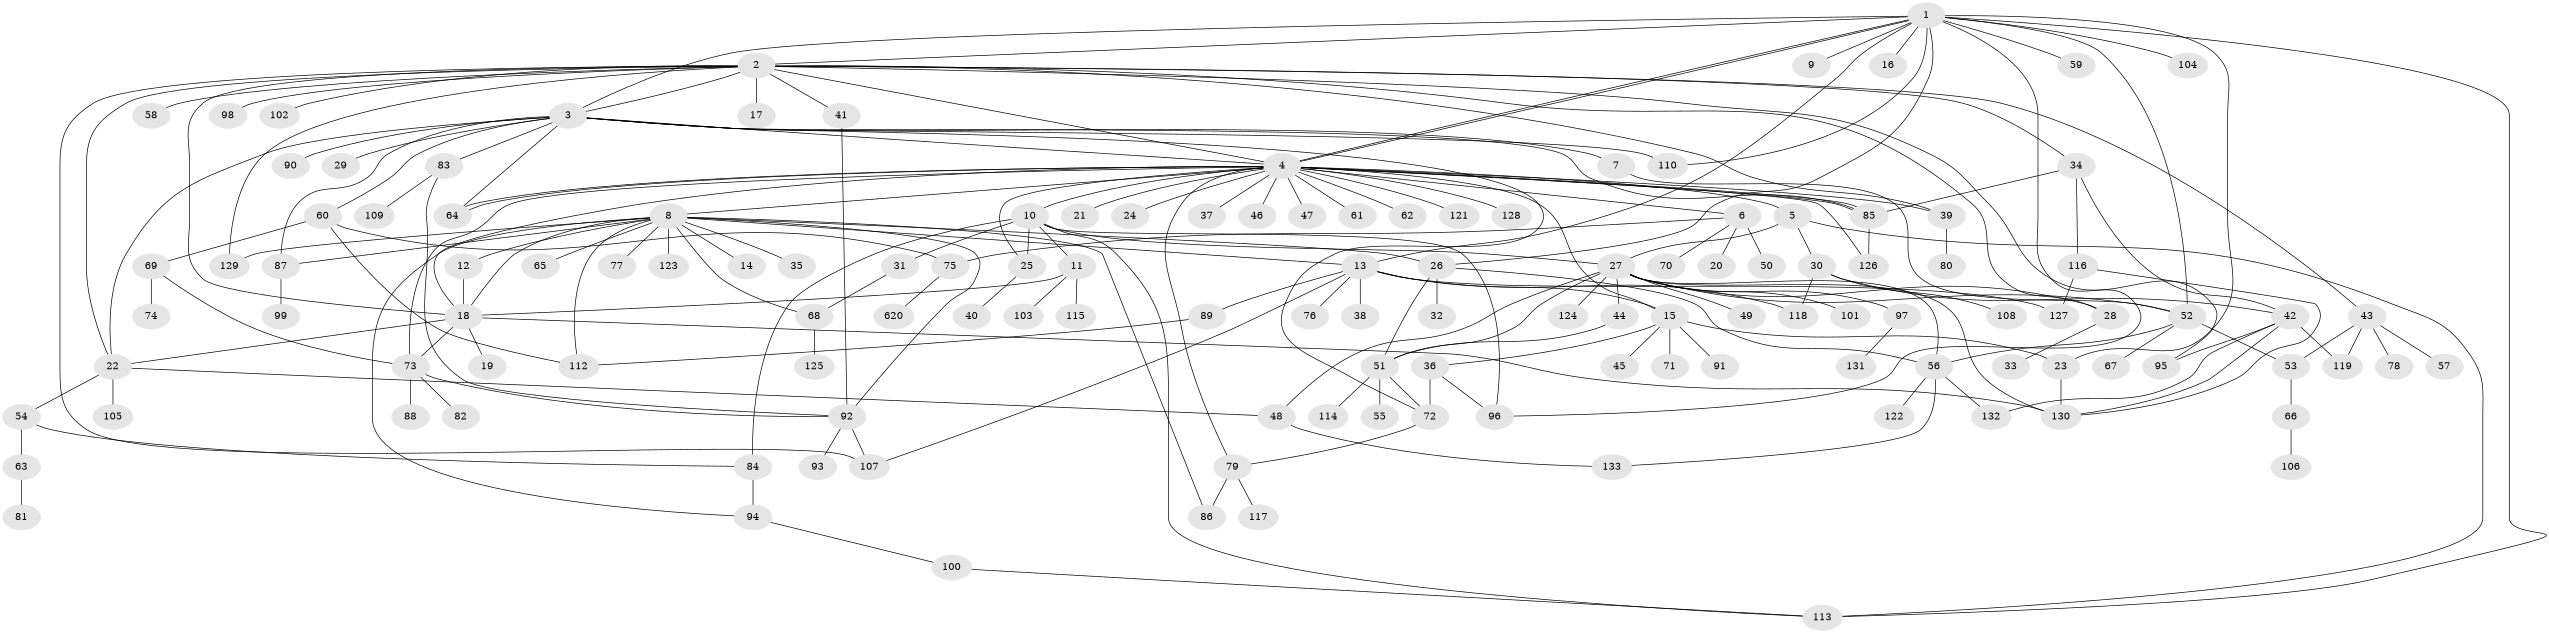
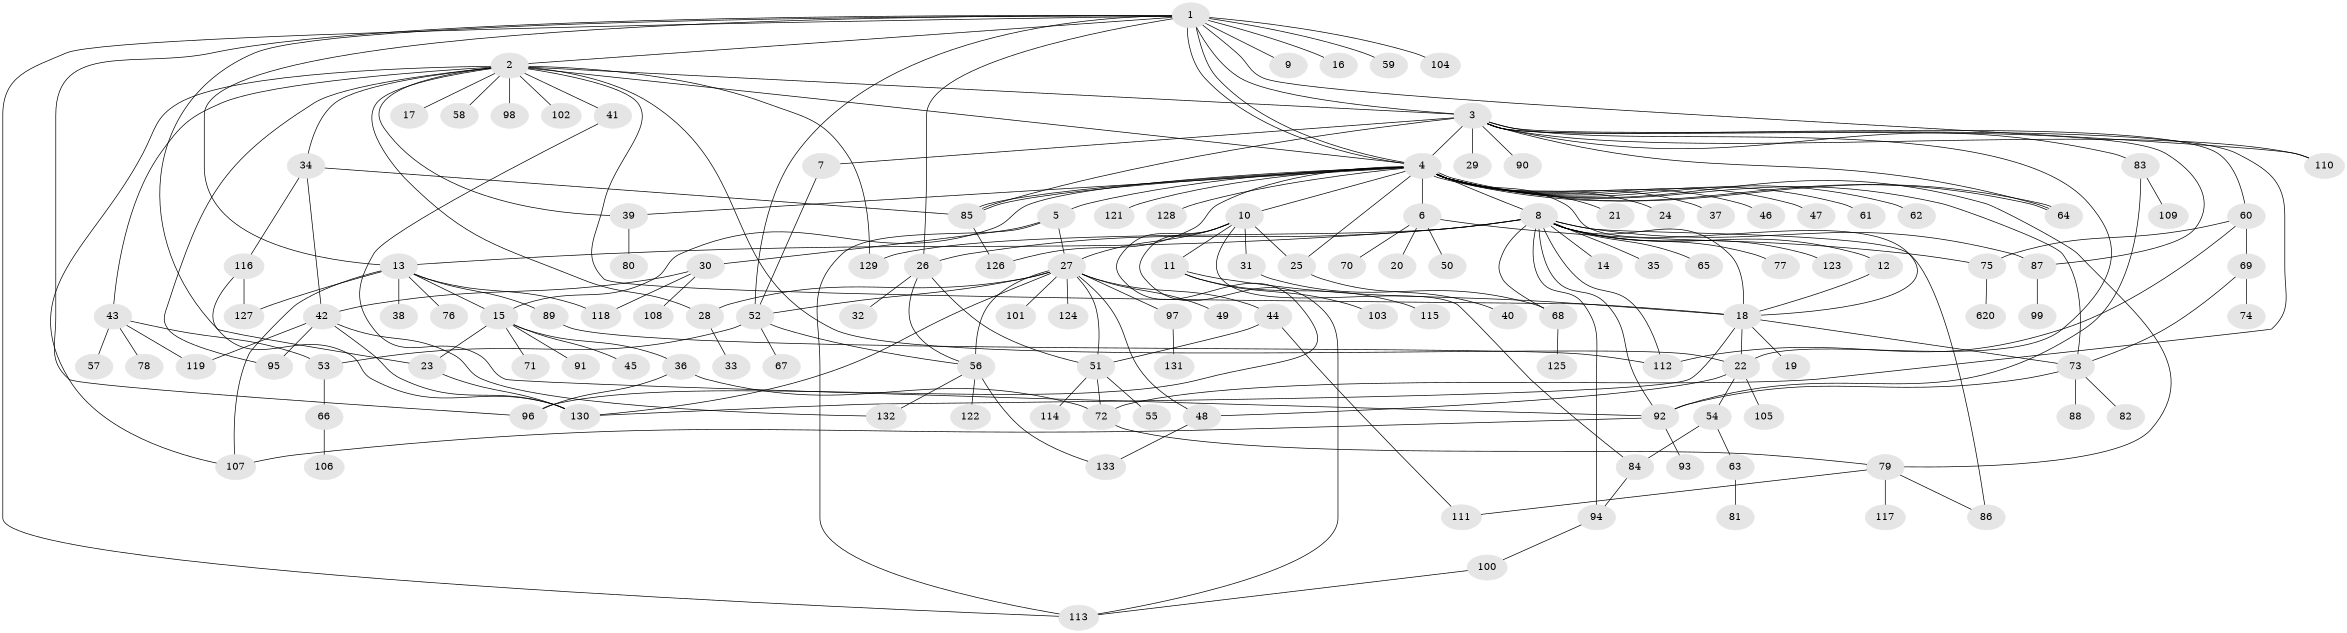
none -> (1461, 517)
